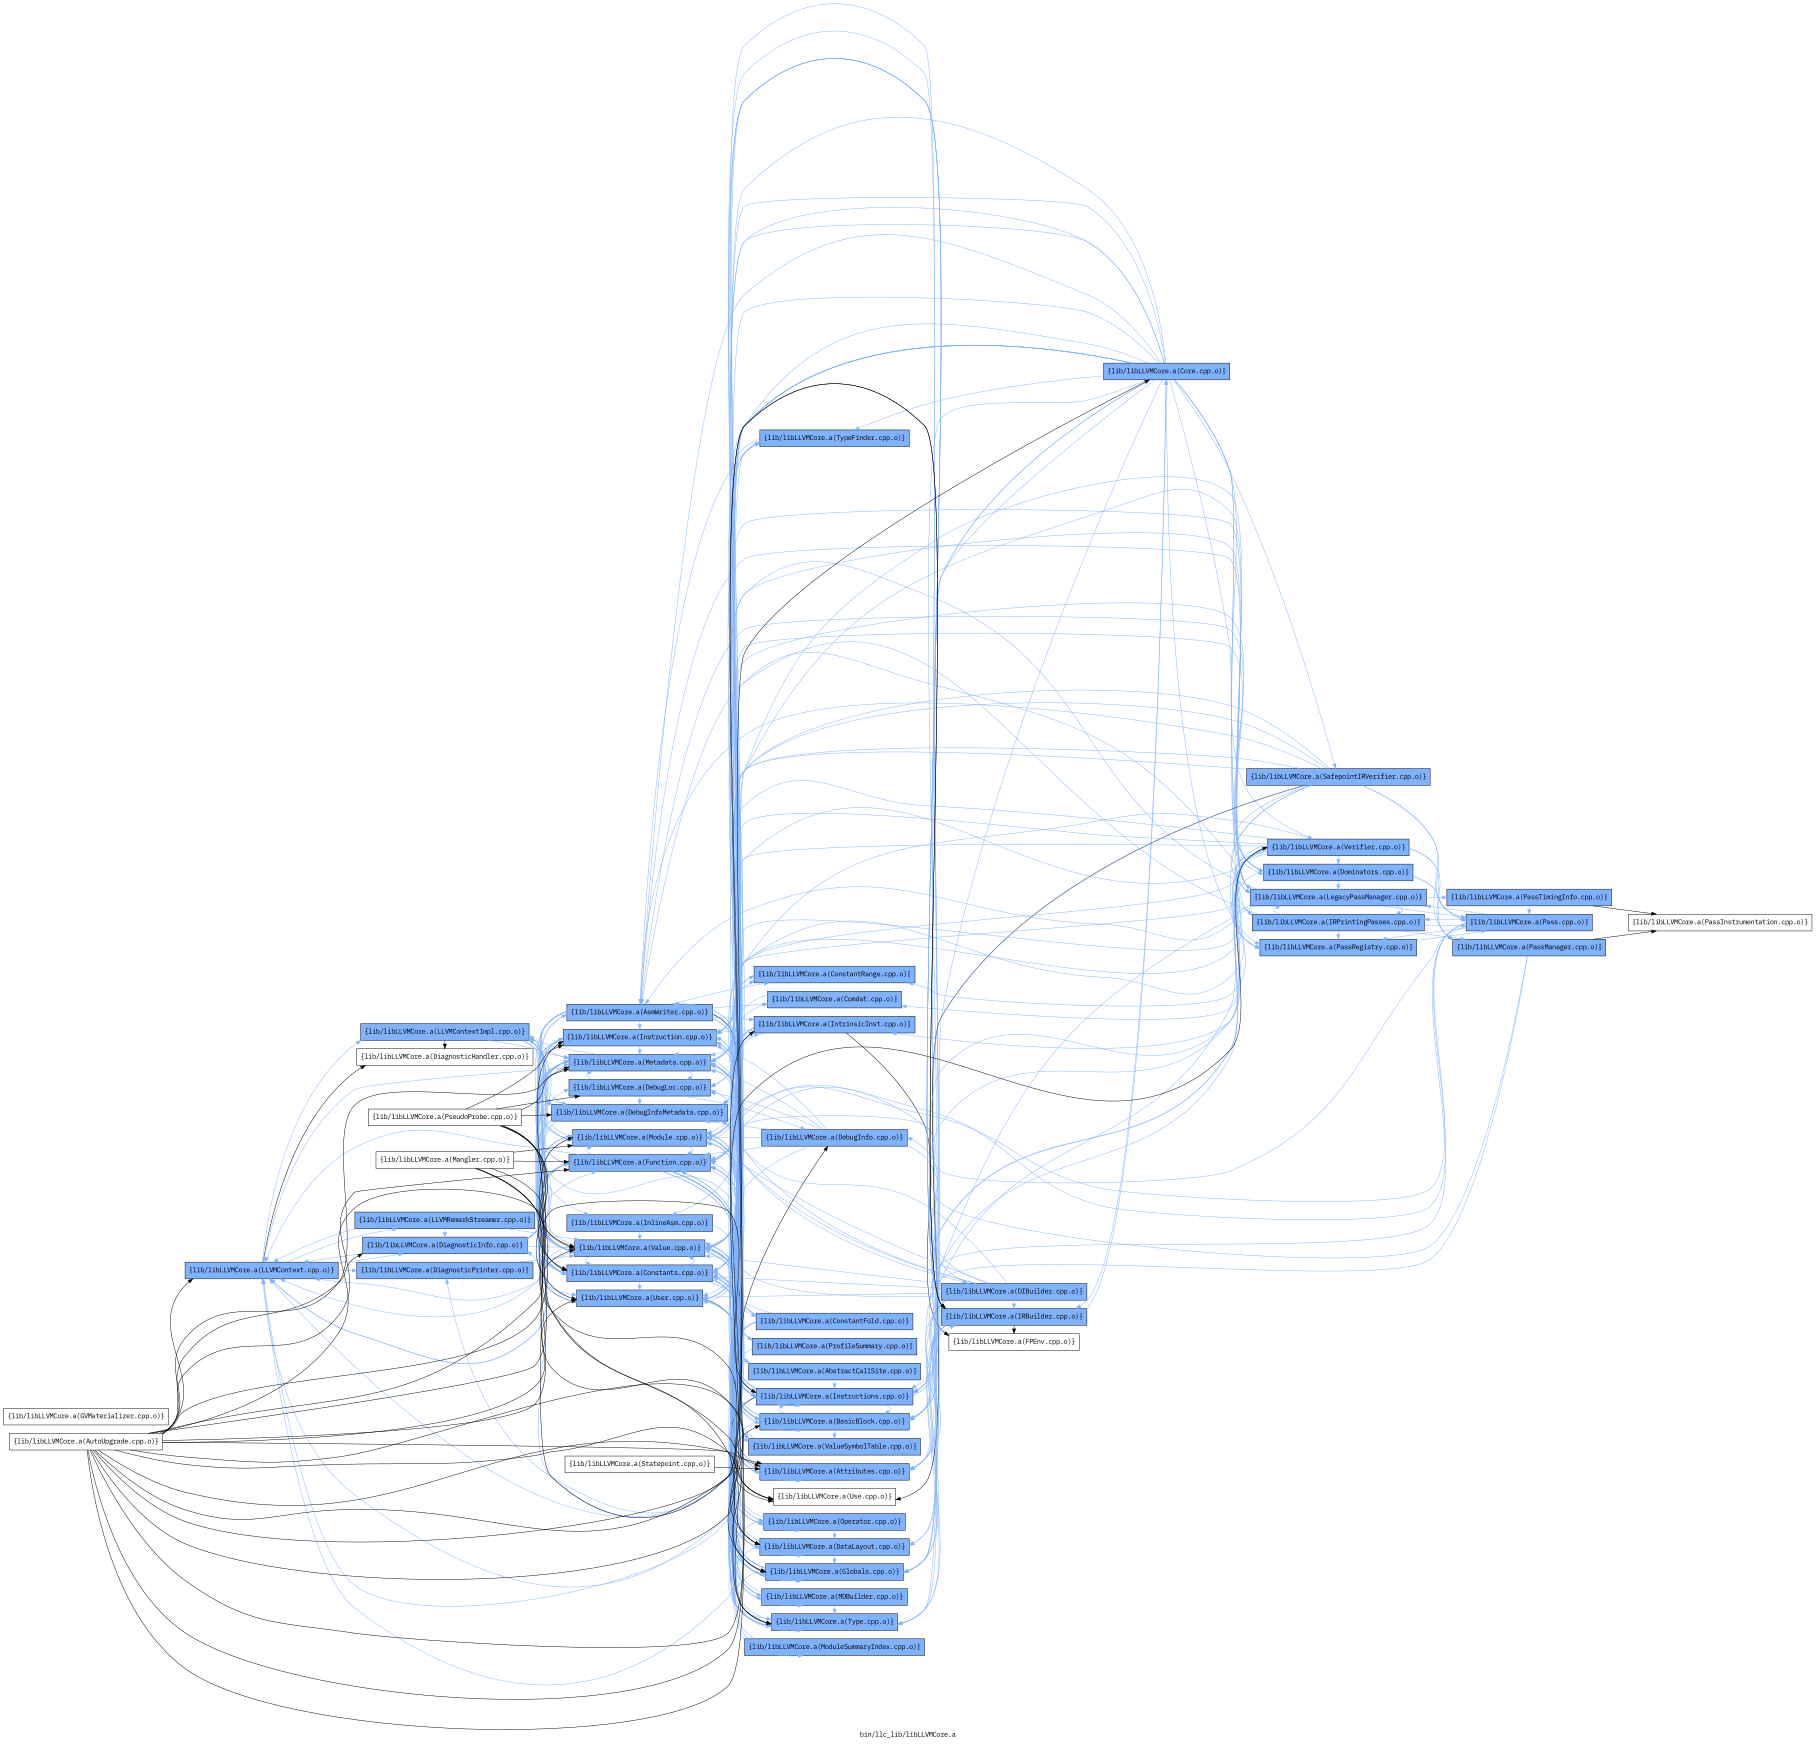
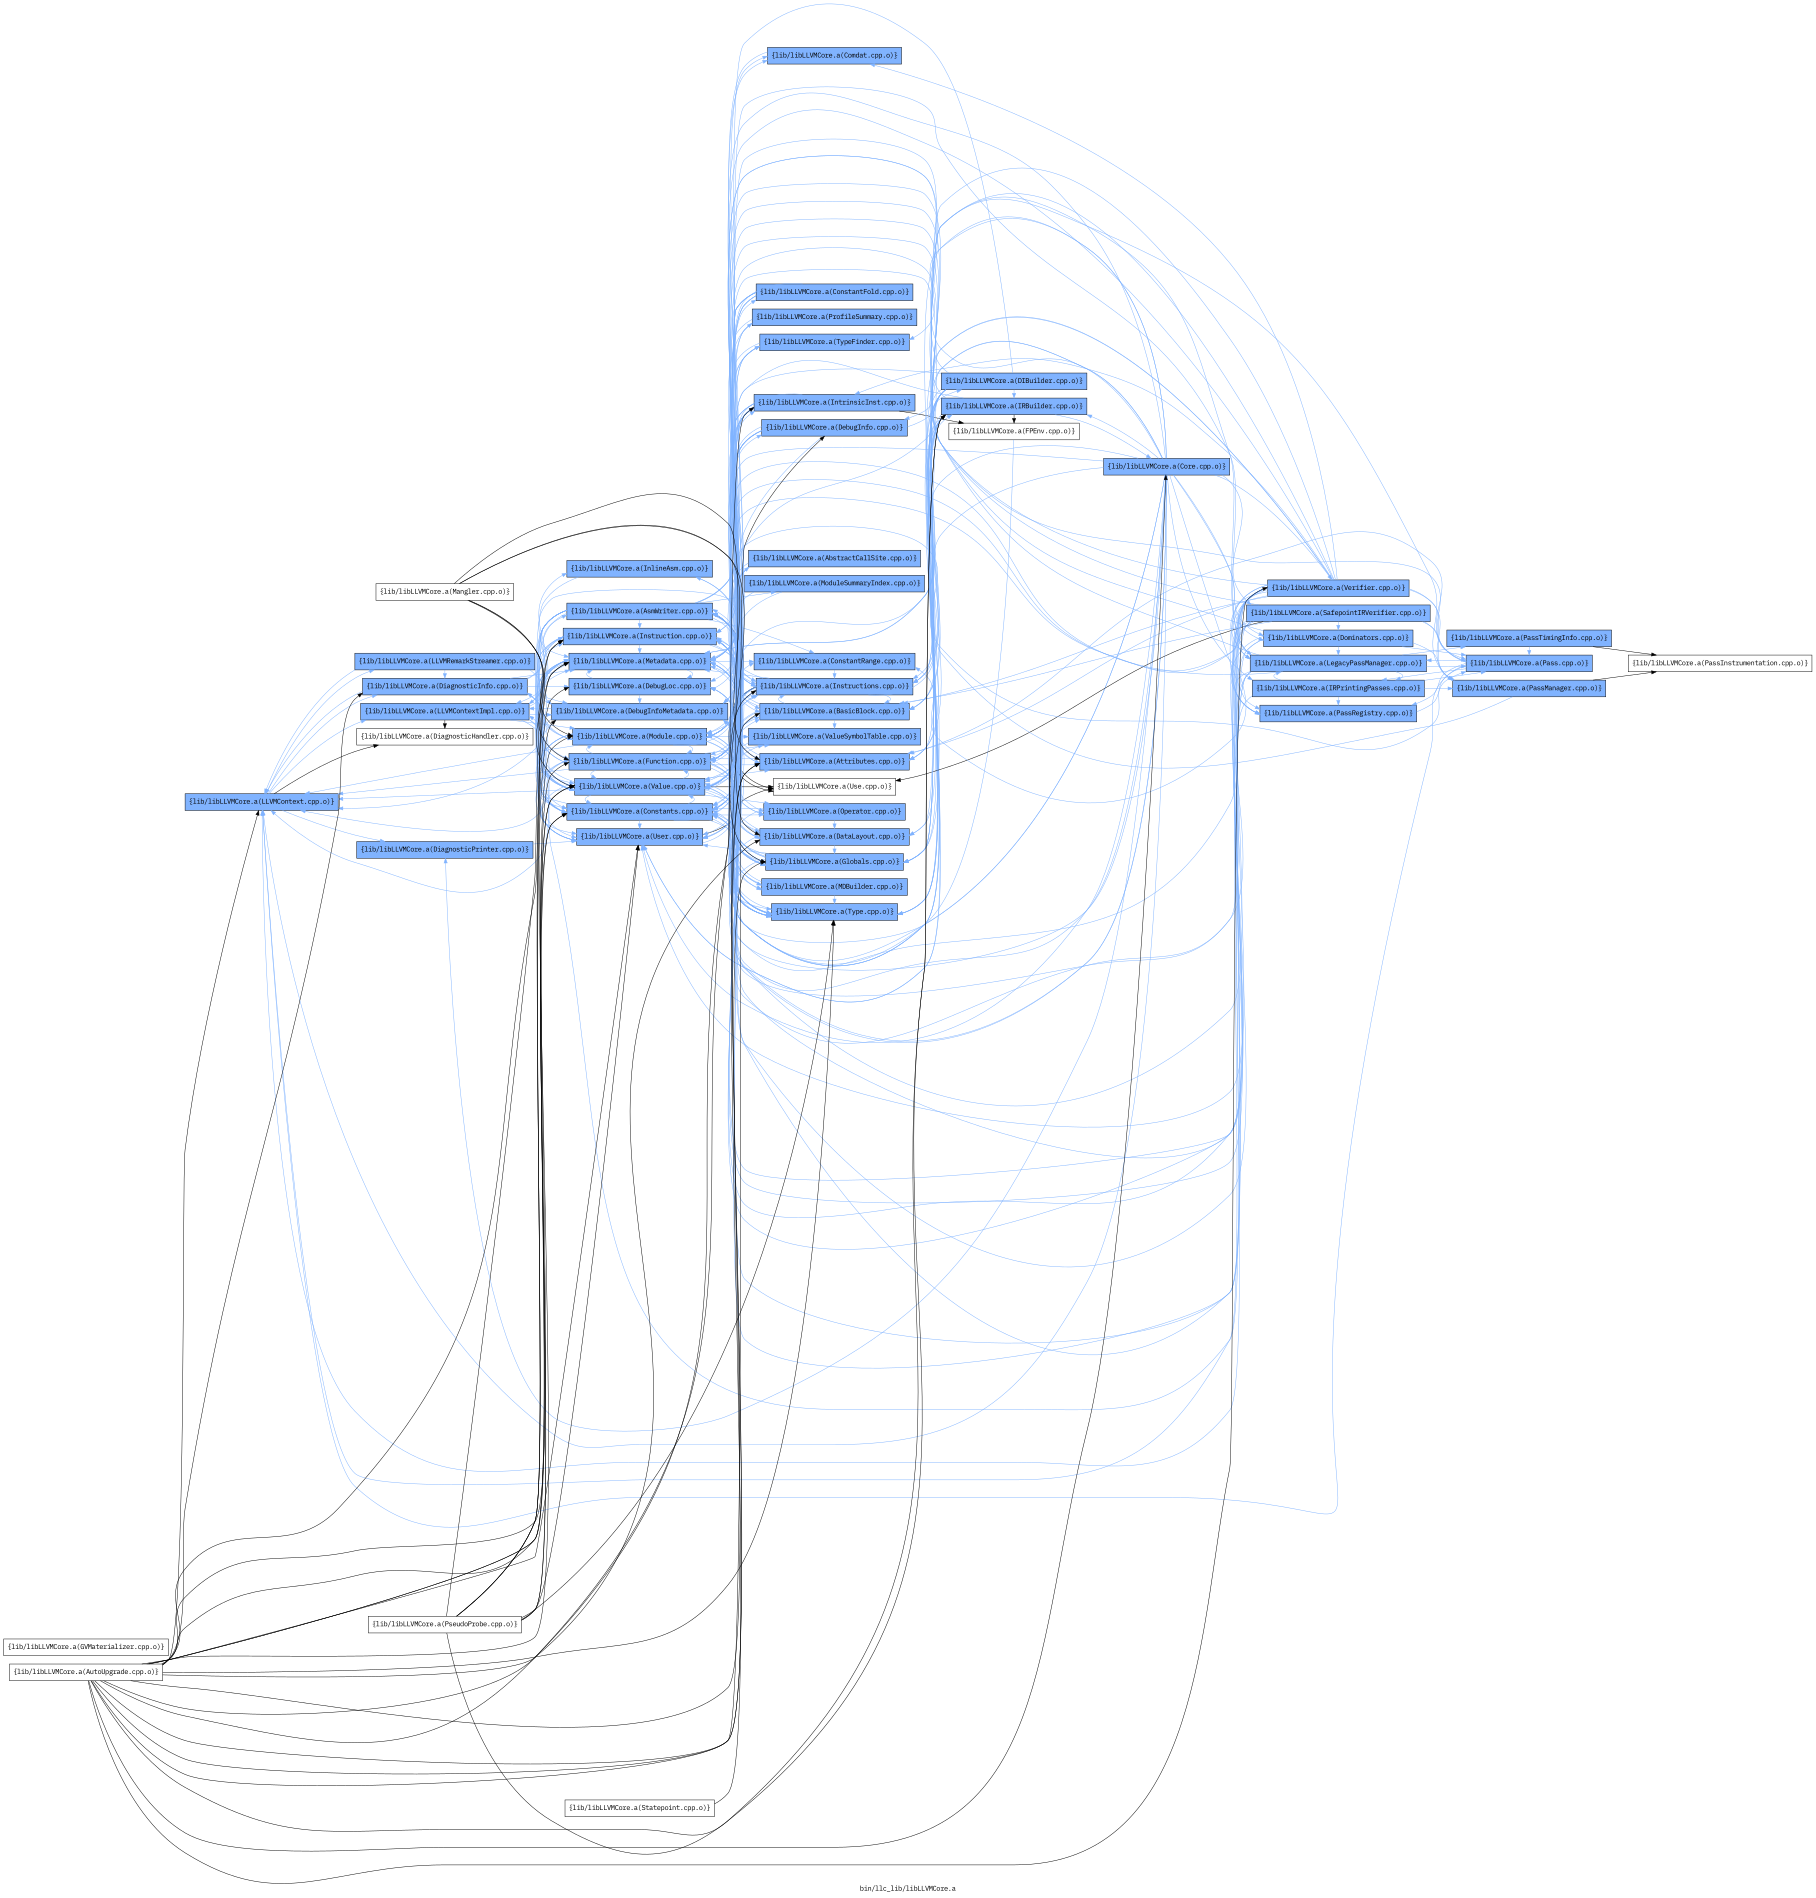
(760, 670) -> none
(811, 1221) -> (952, 884)
(532, 1261) -> (554, 843)
(737, 1305) -> (736, 626)
